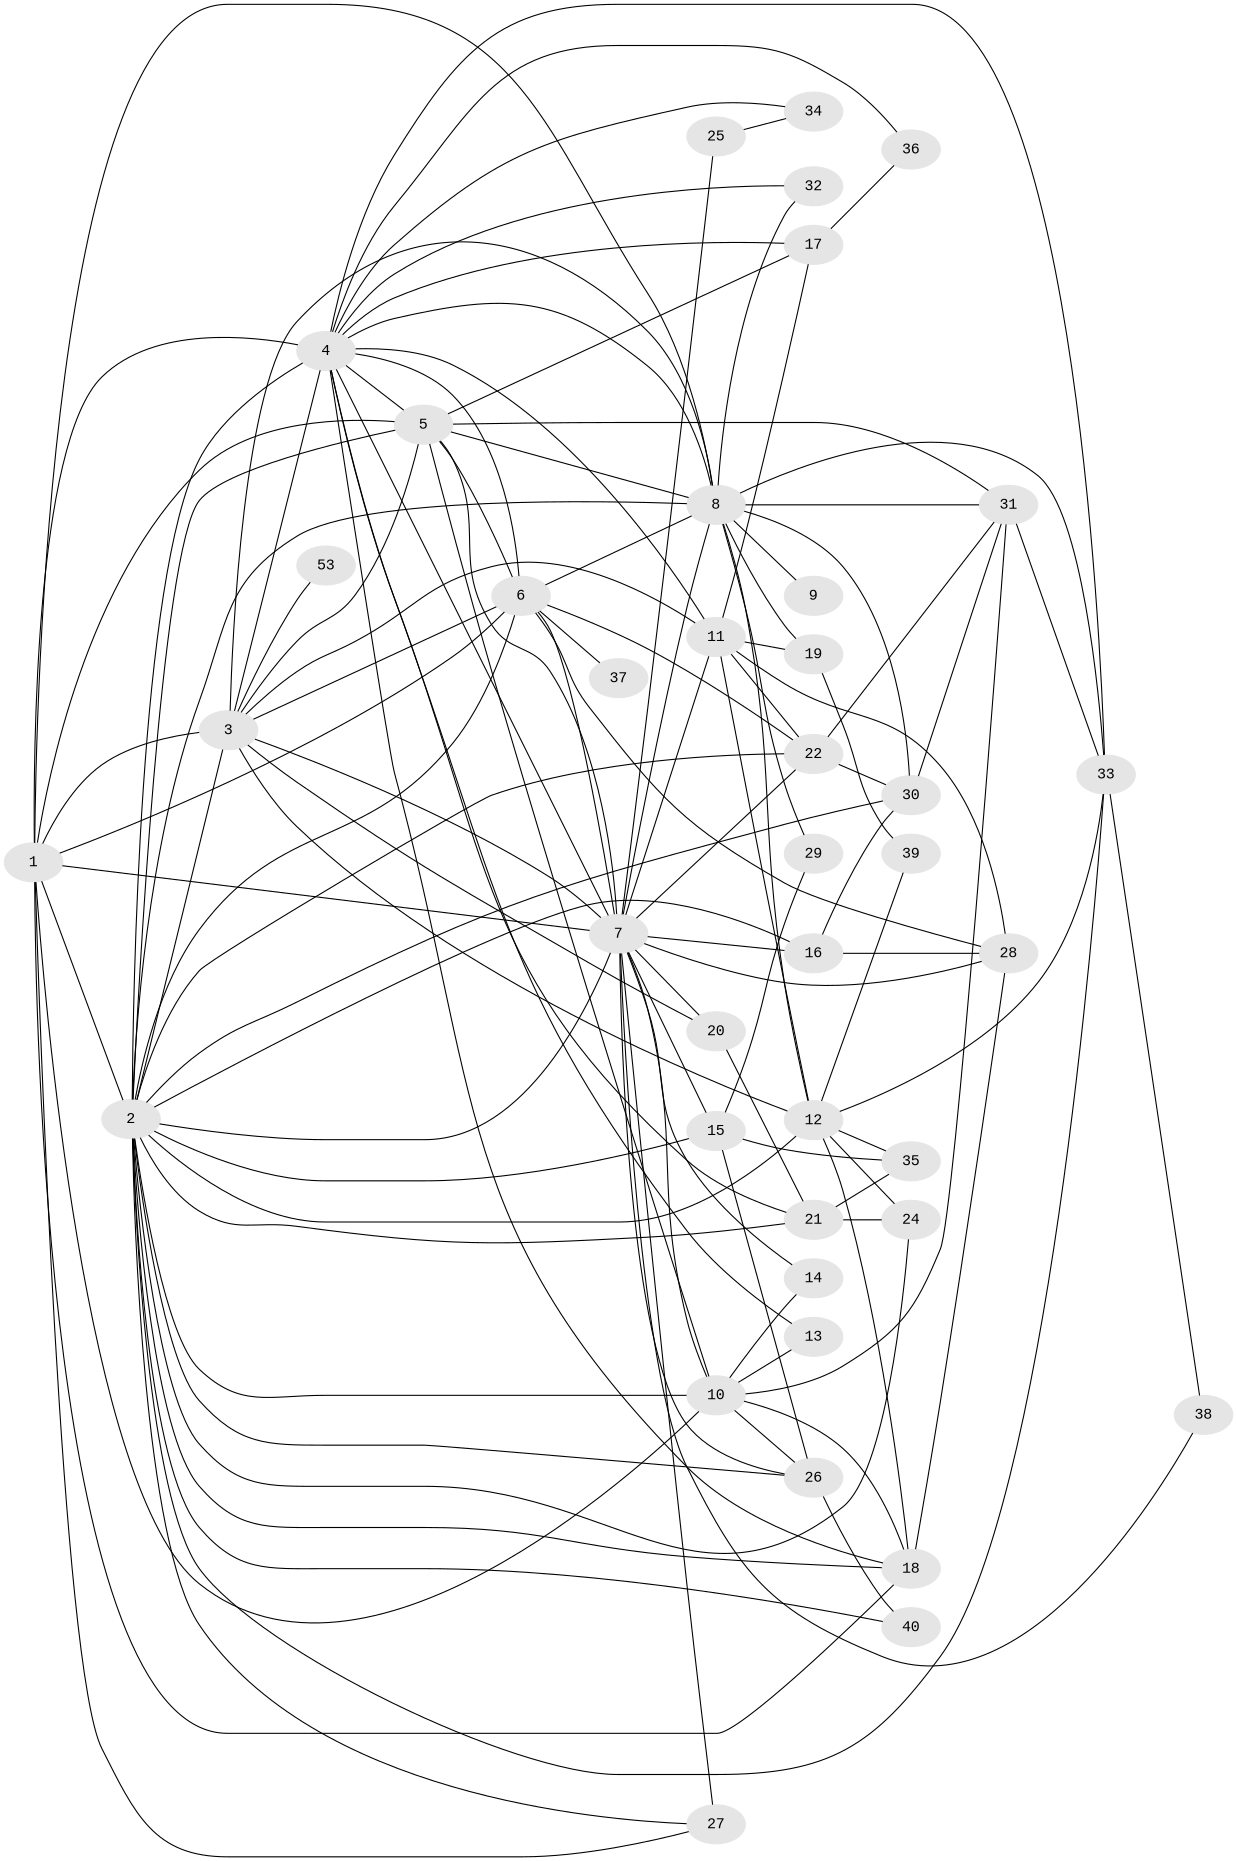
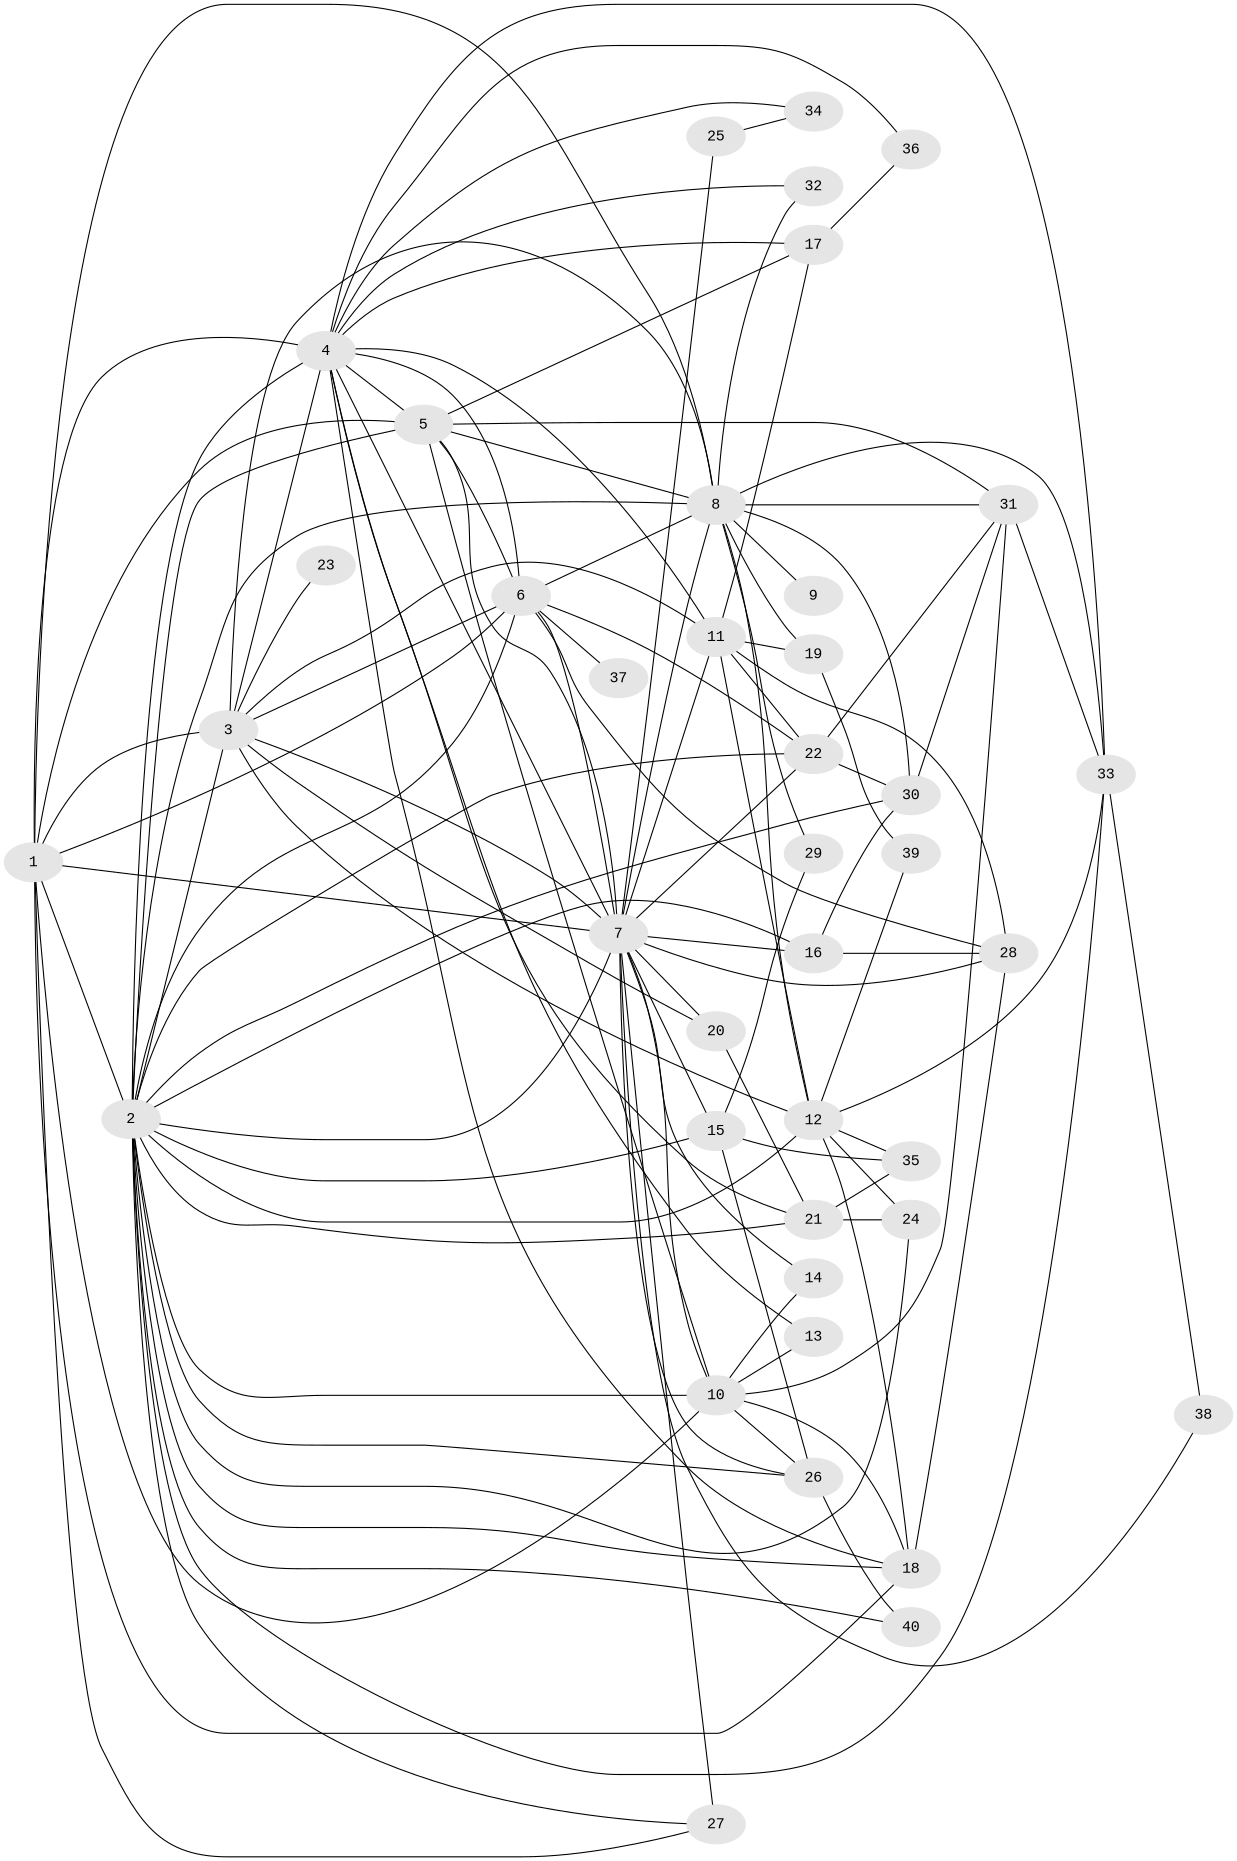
(570, 318) -> none
(326, 566) -> (326, 566)
(355, 595) -> none
